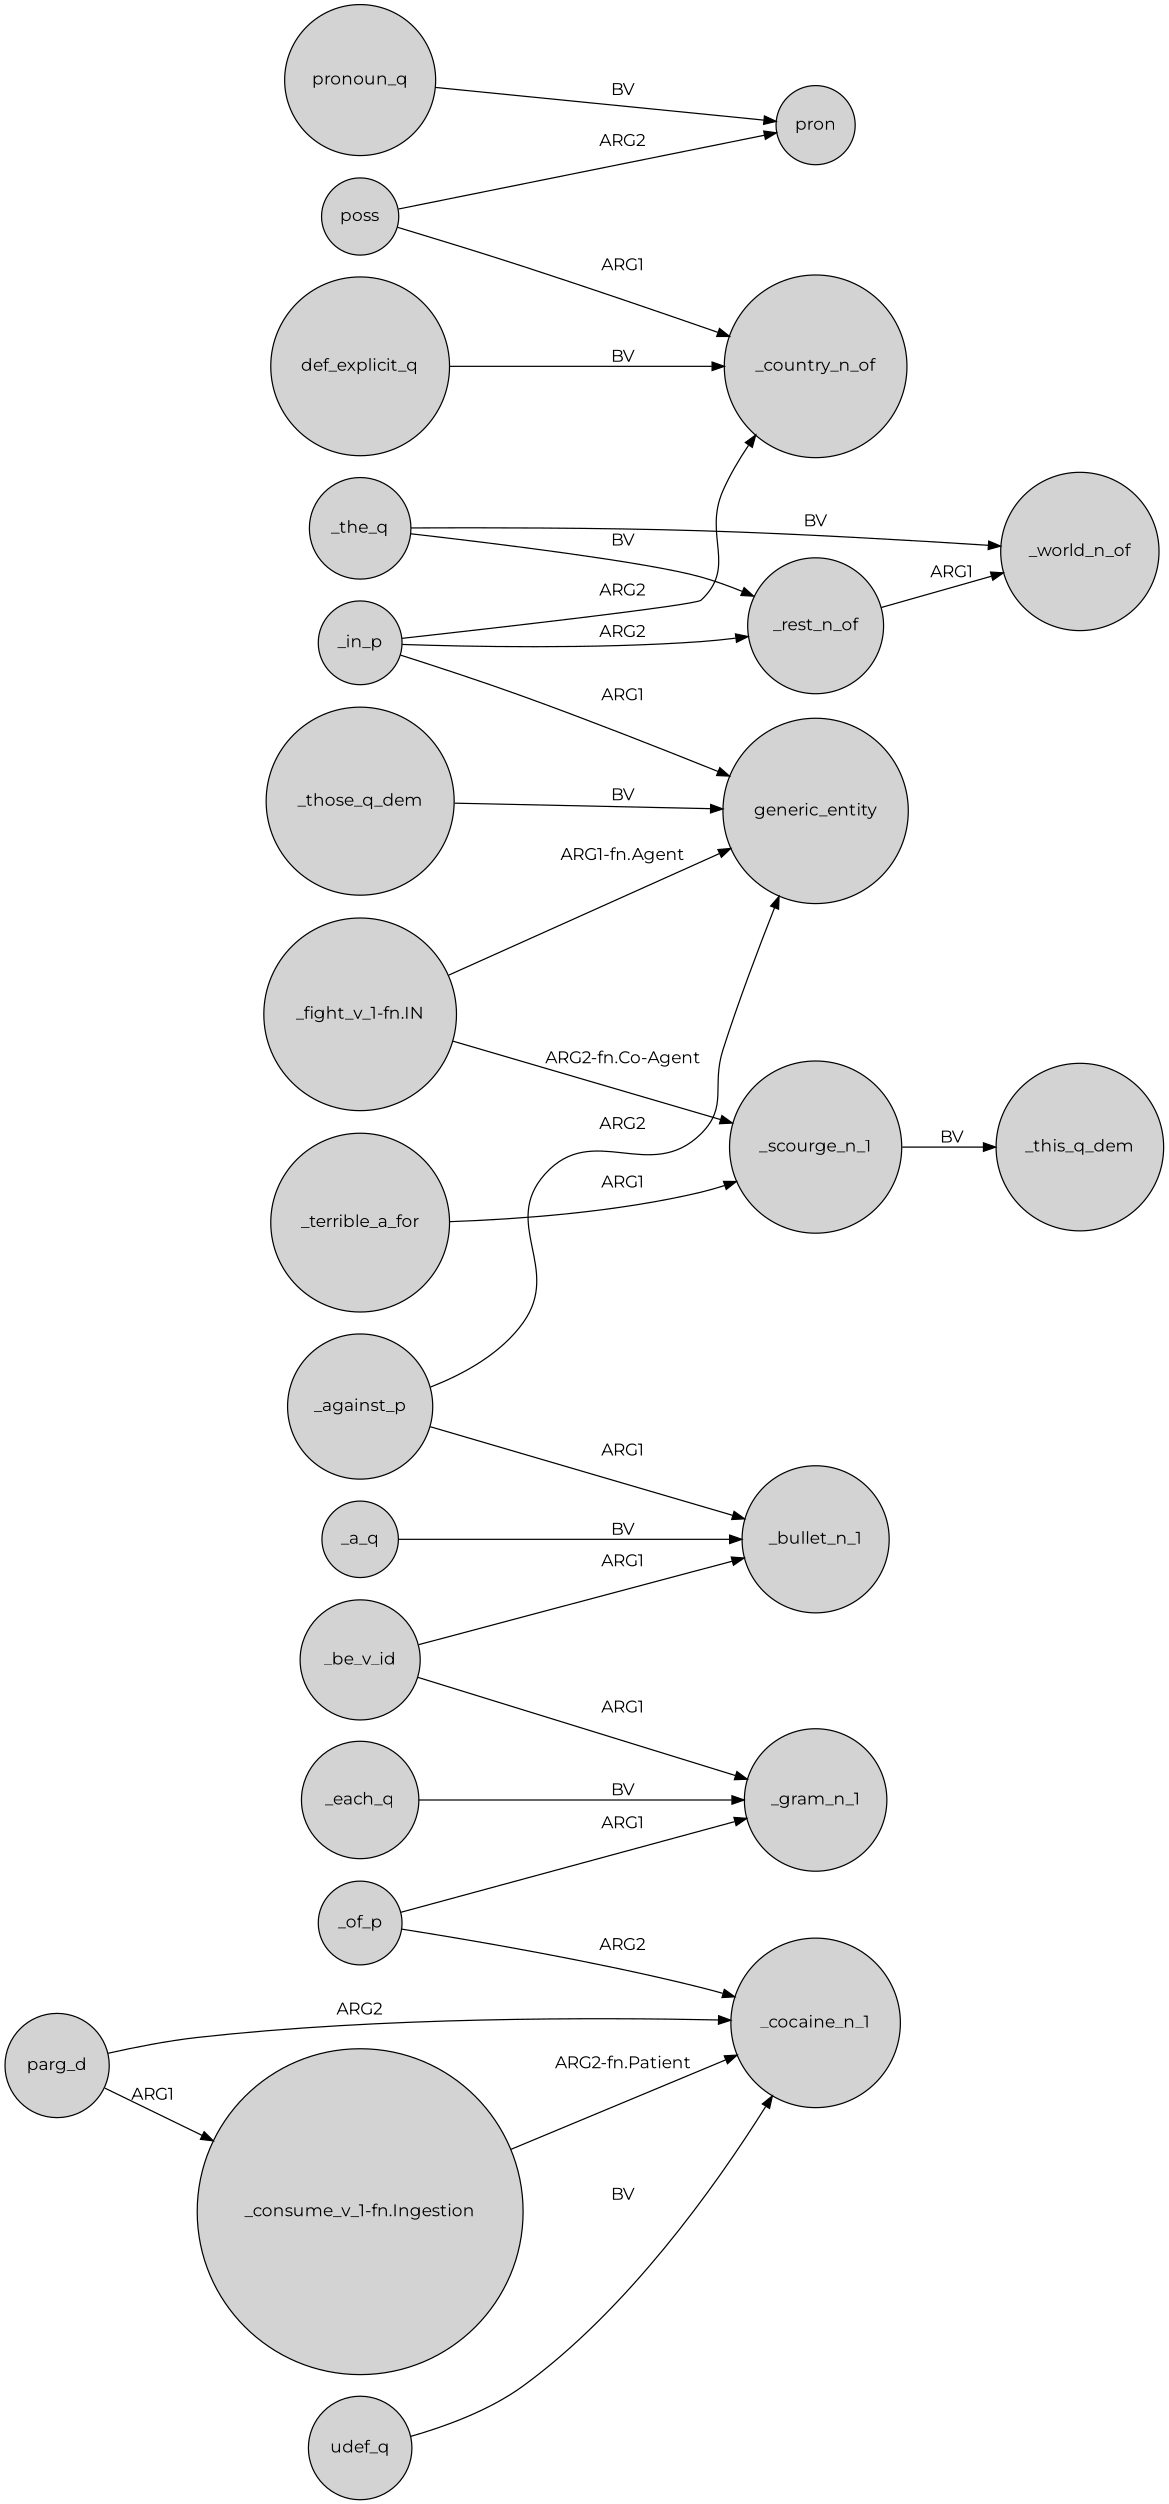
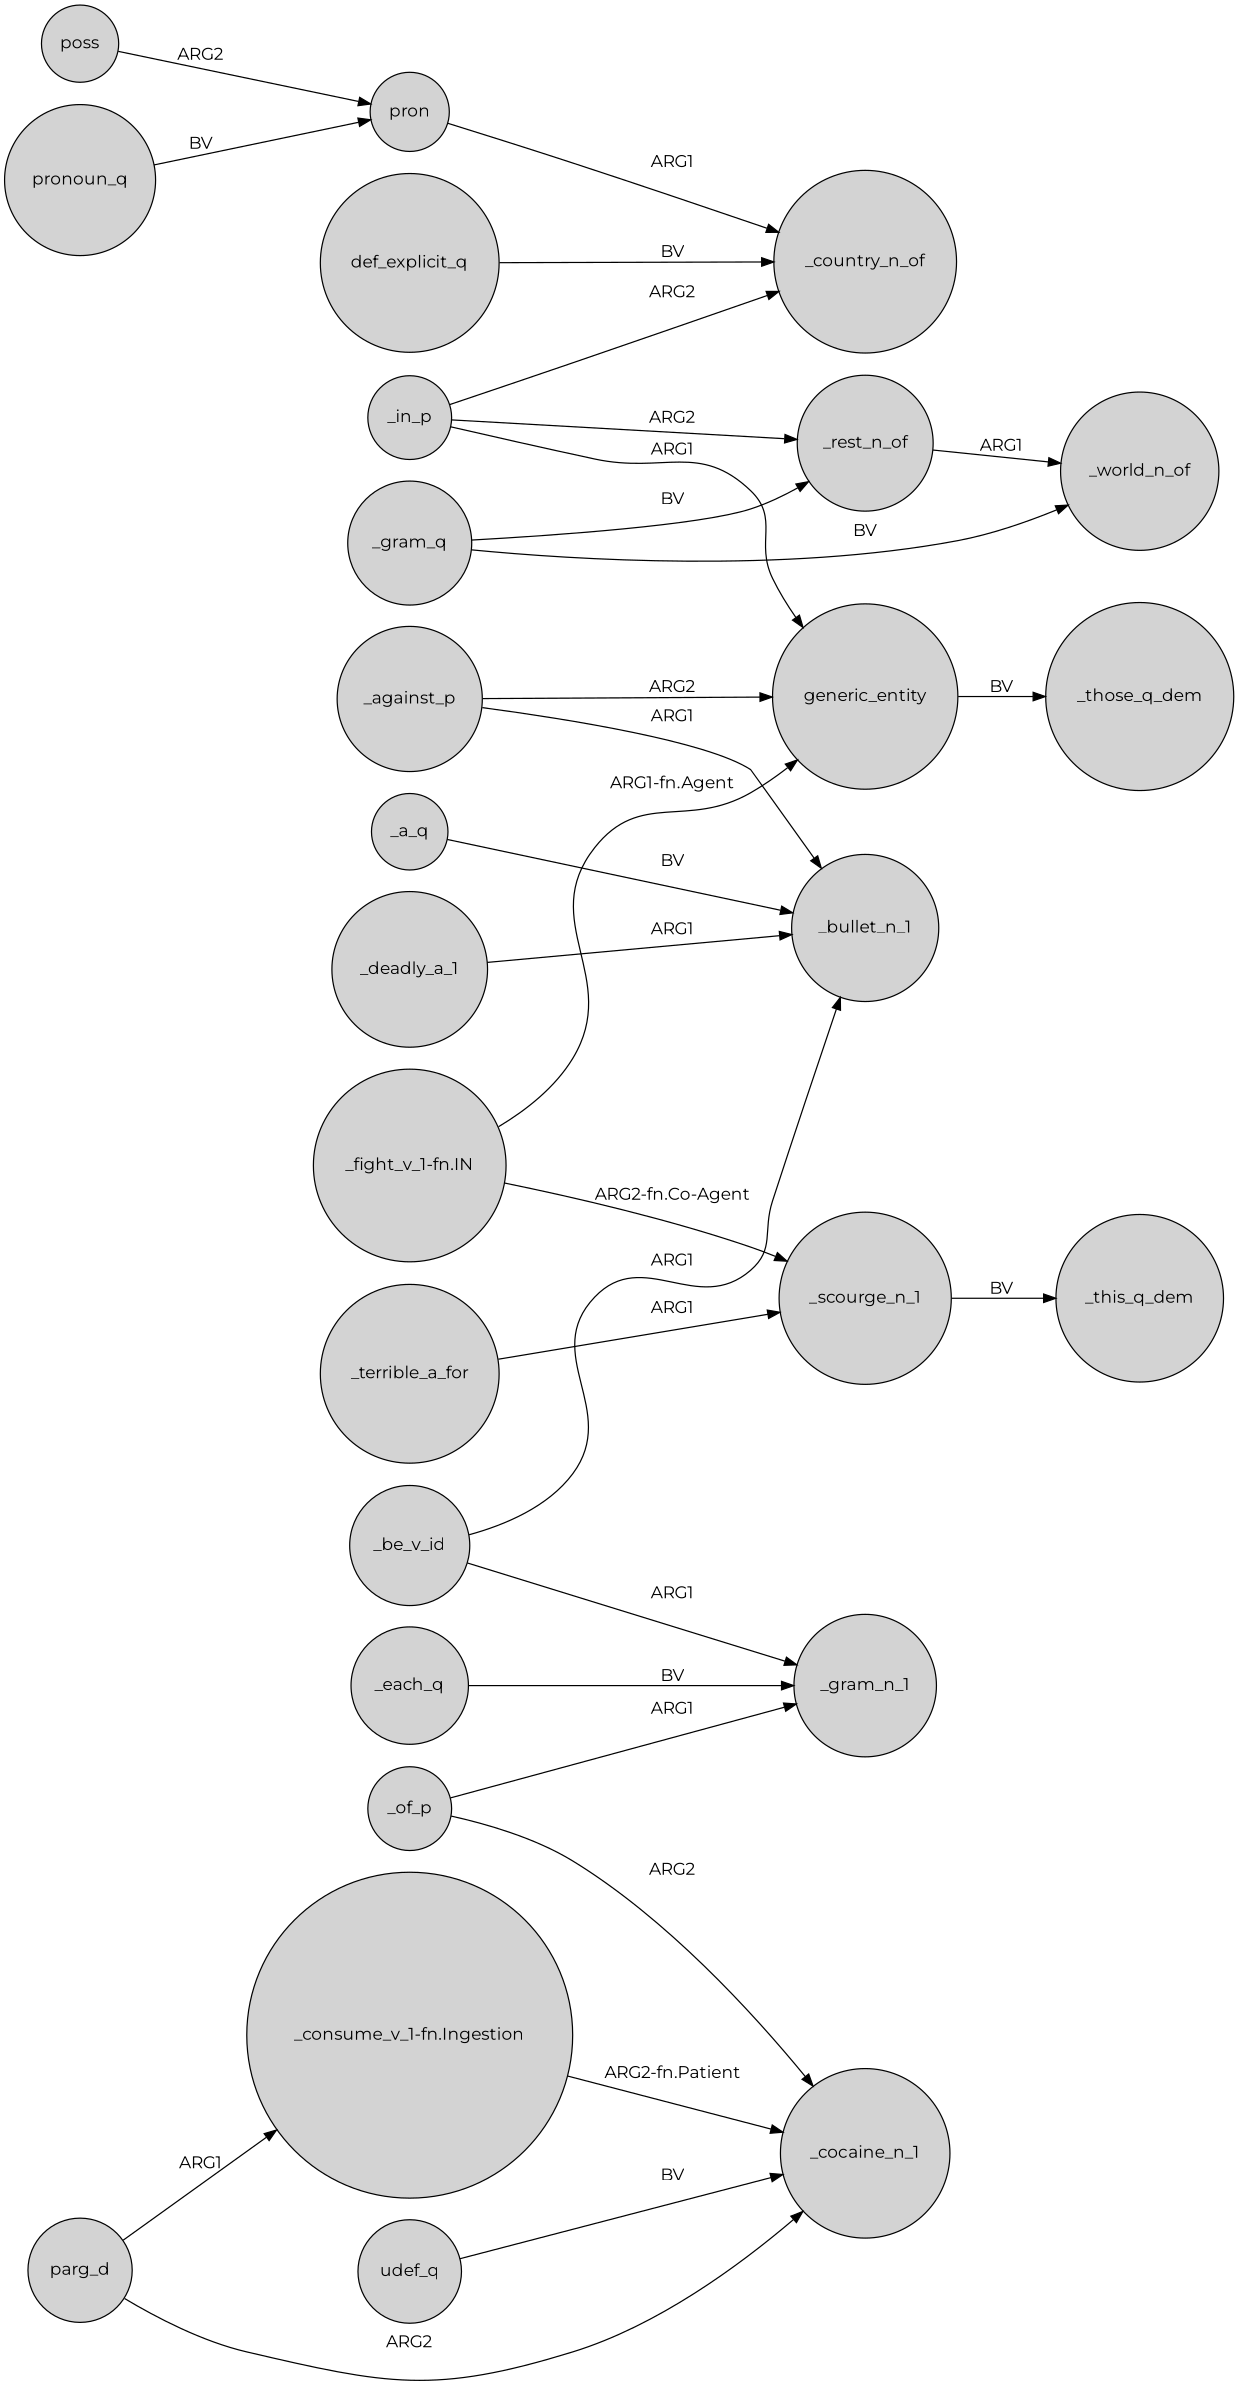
(558, 278) -> (608, 175)
(360, 528) -> (410, 543)
(582, 806) -> (996, 697)
none -> (410, 969)
